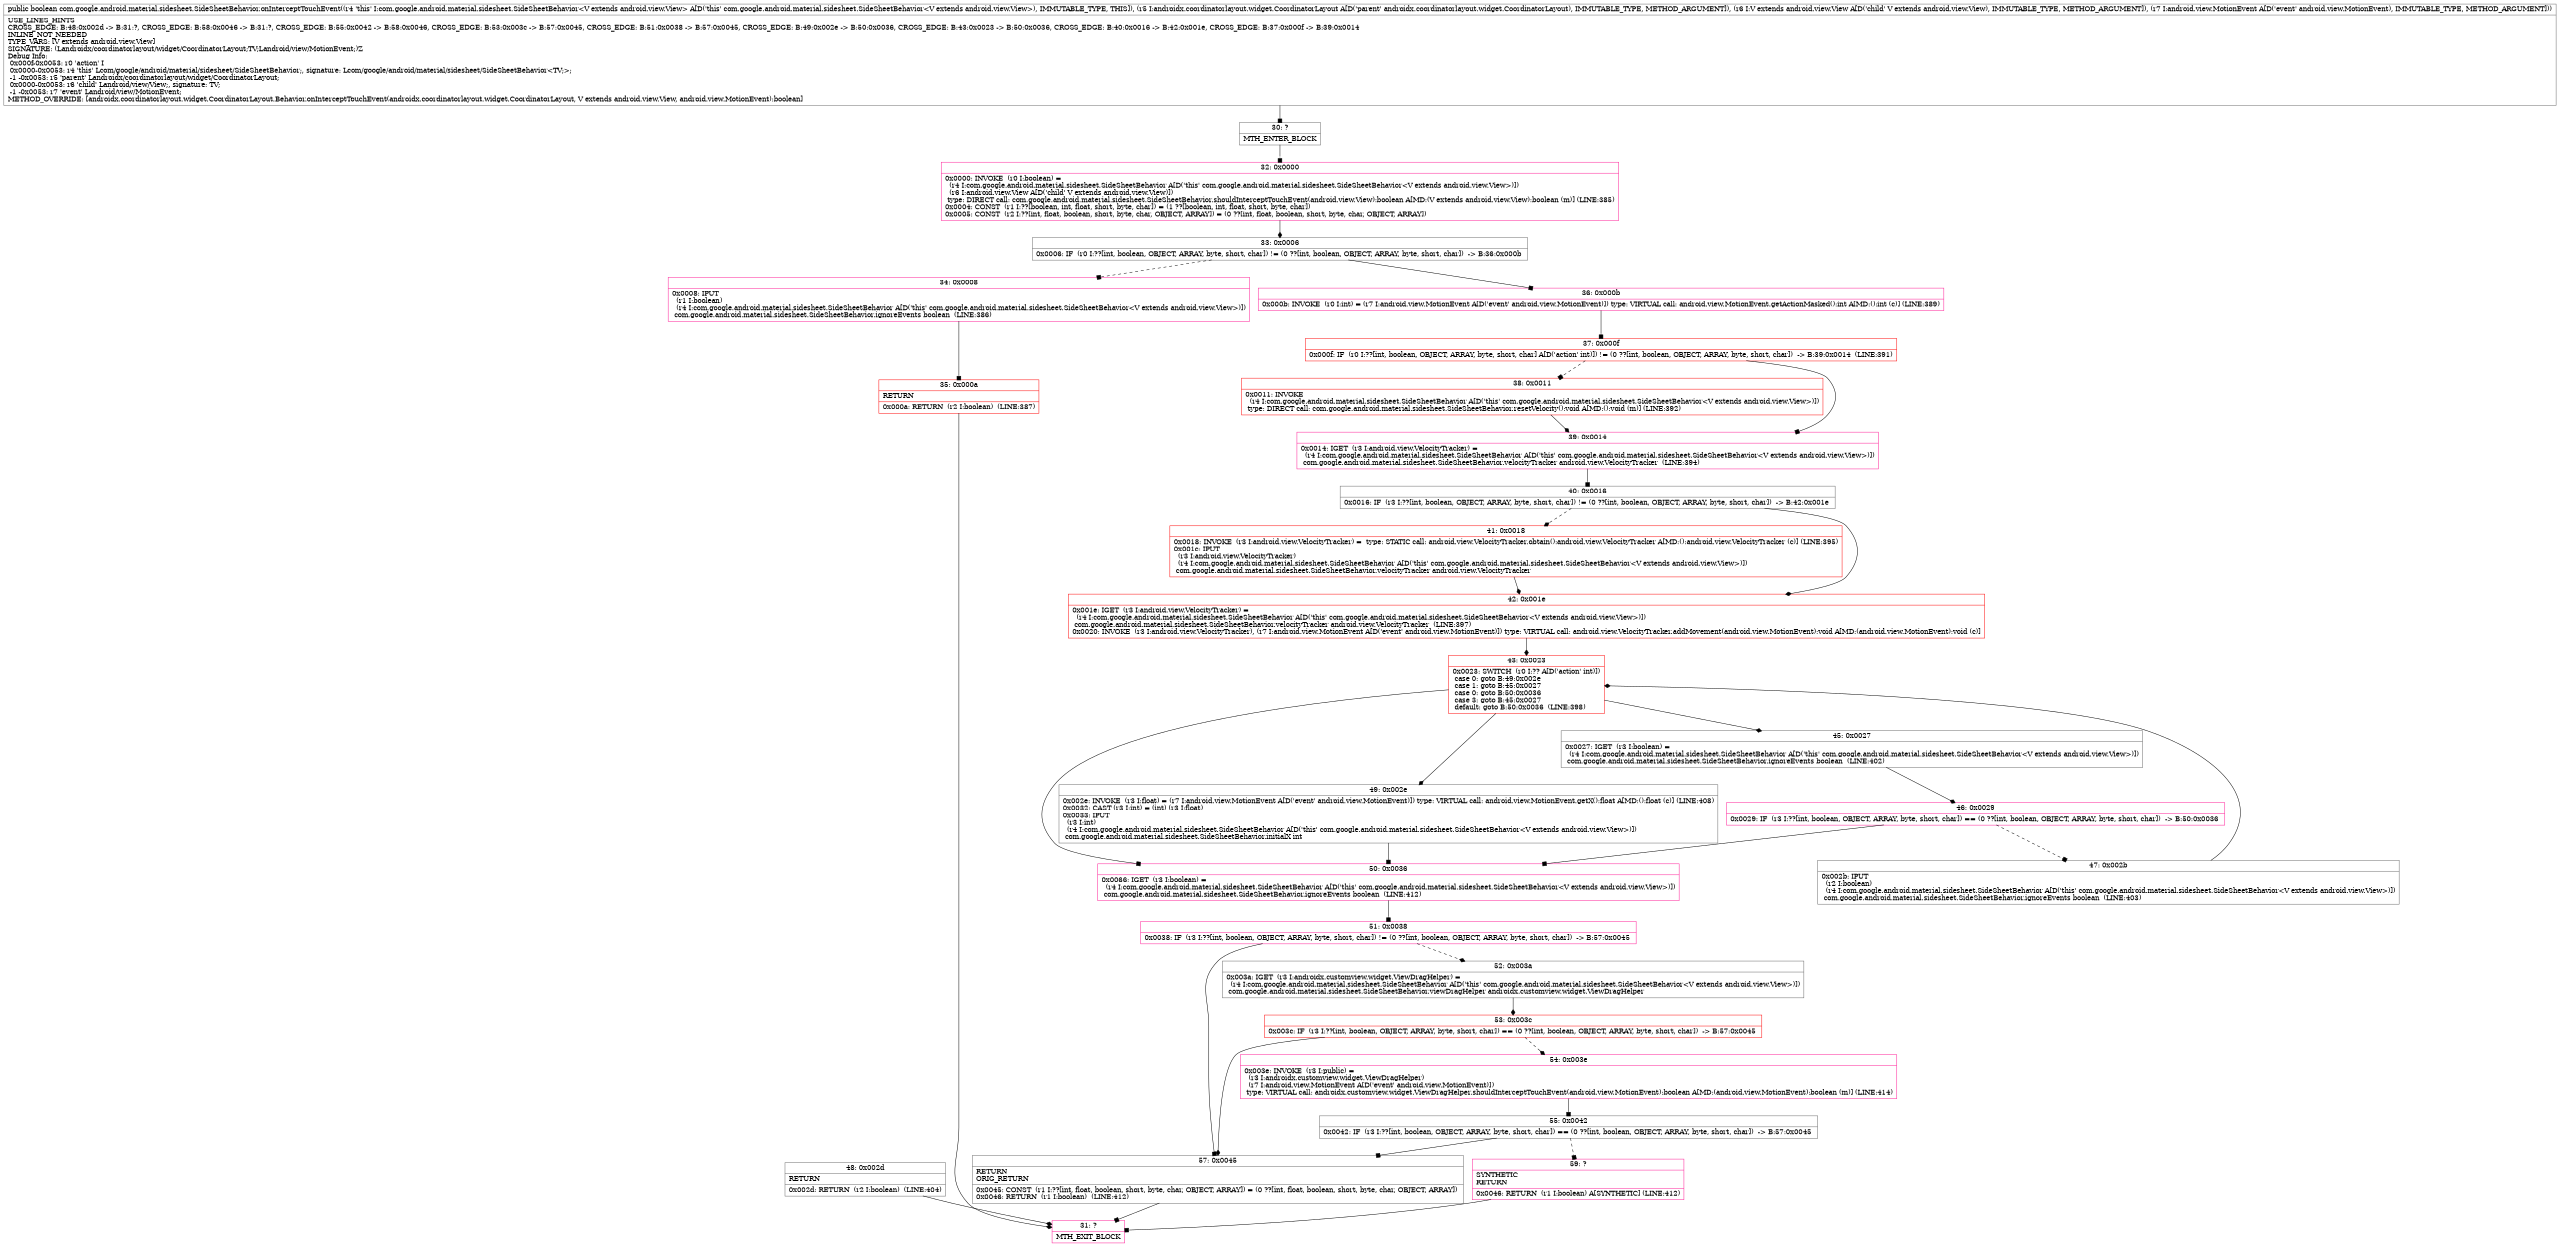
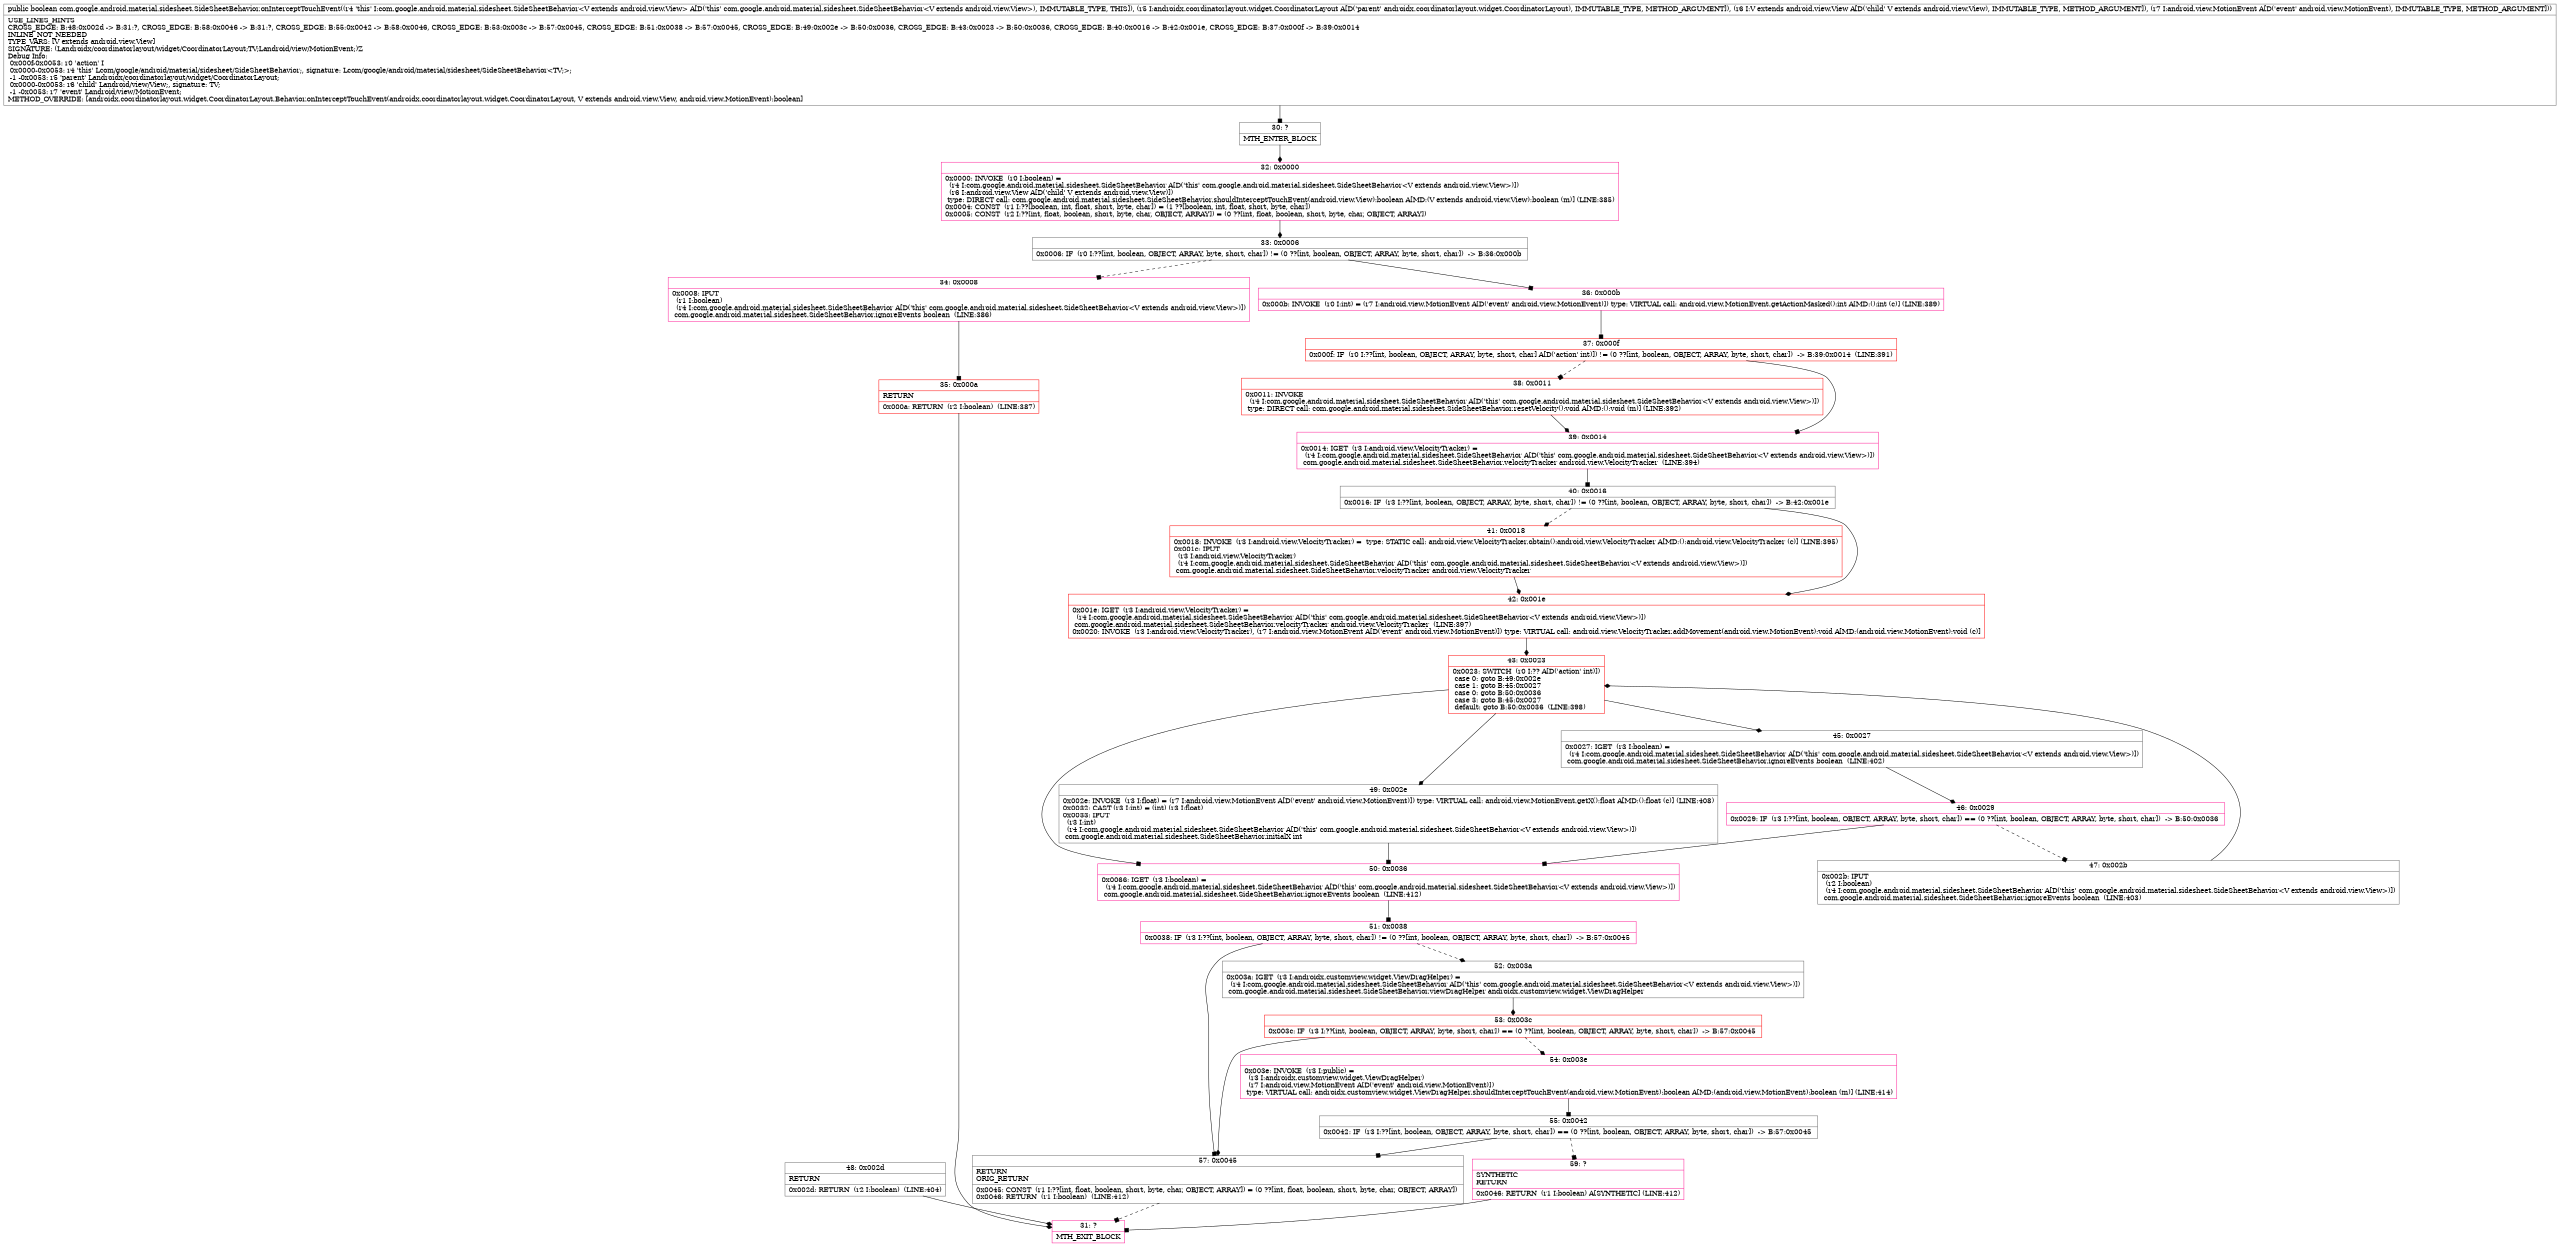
(1280, 151) -> (1280, 151)
(1139, 1211) -> (1139, 1211)
